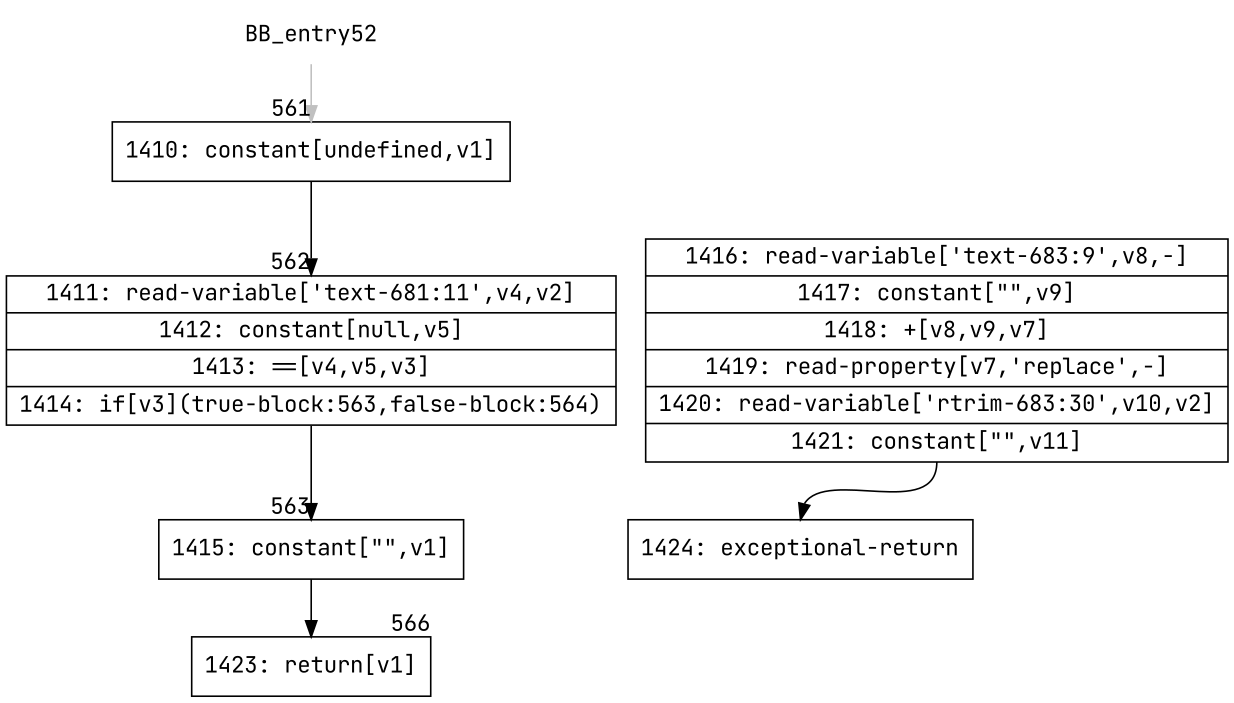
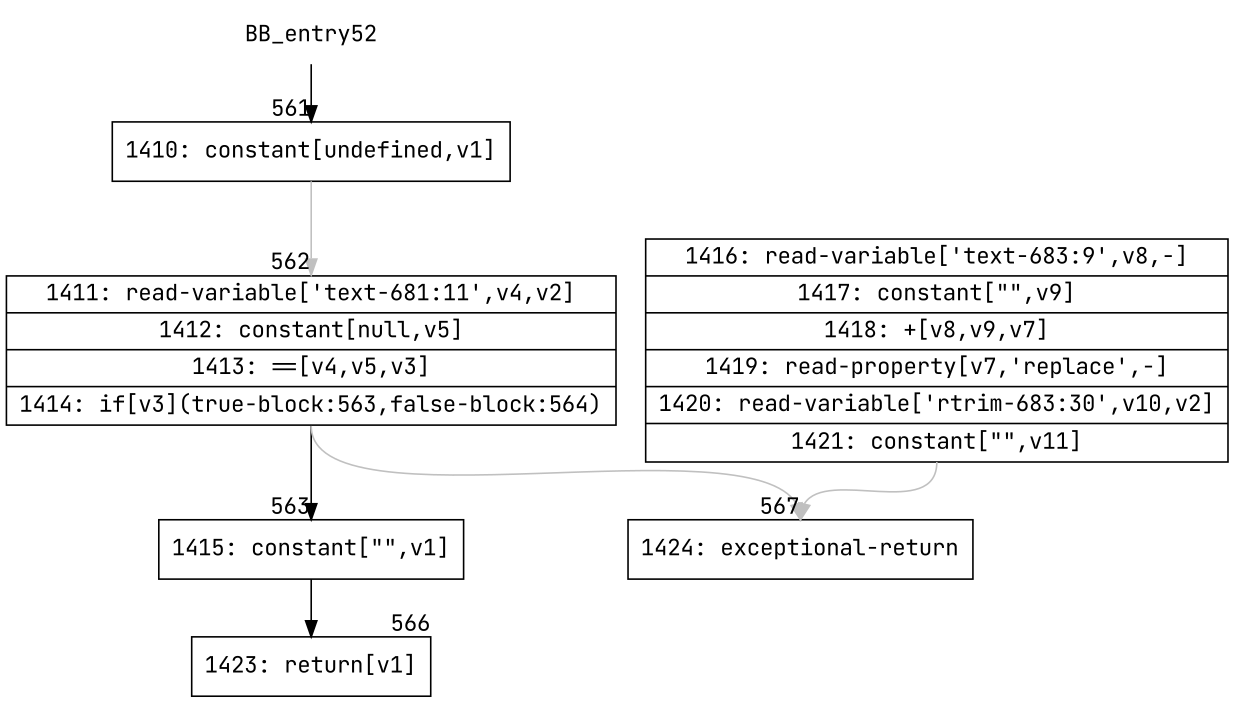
(311, 85) -> (311, 85)
(311, 220) -> (311, 220)
none -> (548, 473)
(877, 491) -> (877, 491)
